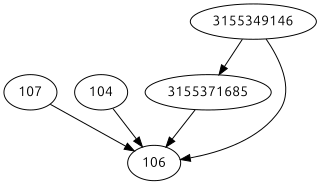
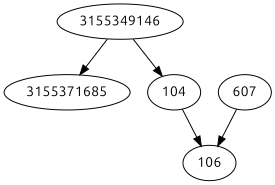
(30, 92) -> (245, 92)
(271, 121) -> (145, 54)
(184, 124) -> none
